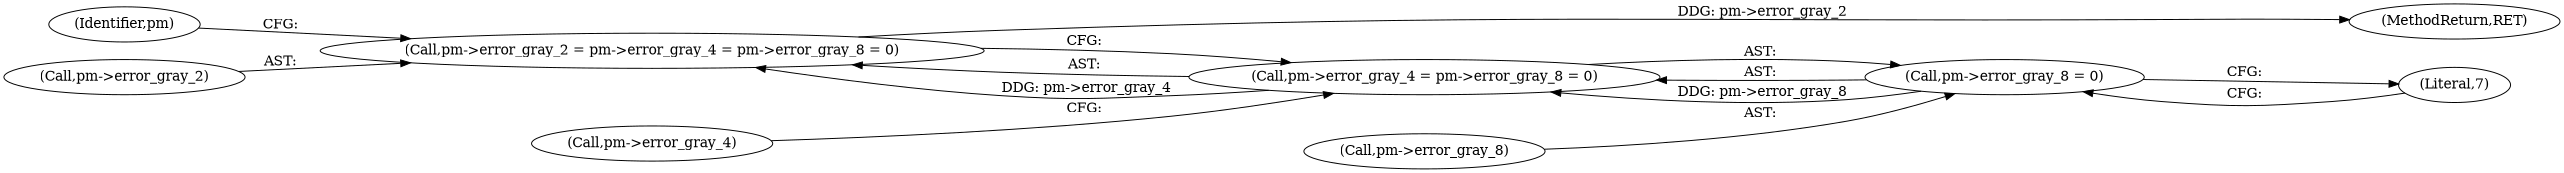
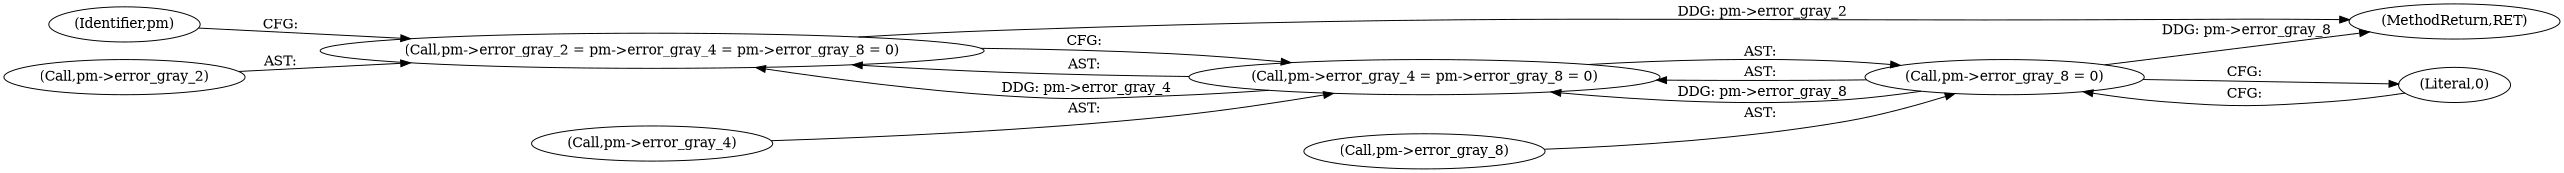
none -> (2232, 49)
(2455, 85) -> (2455, 85)
(1087, 109) -> (1087, 109)
